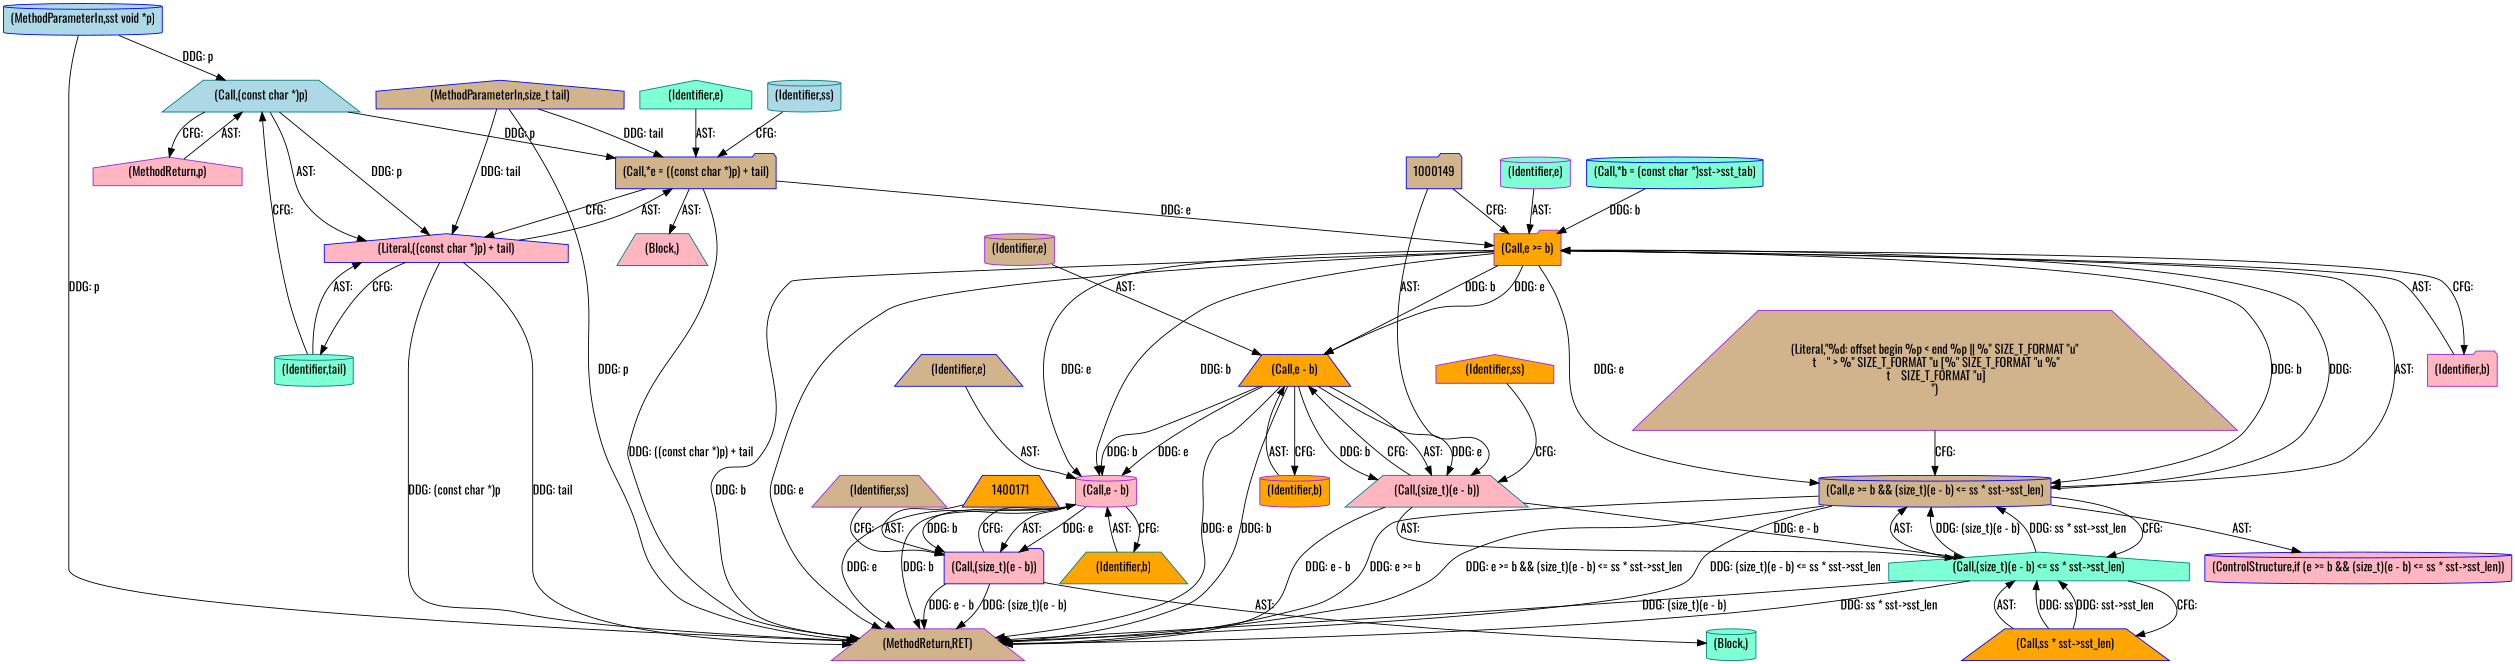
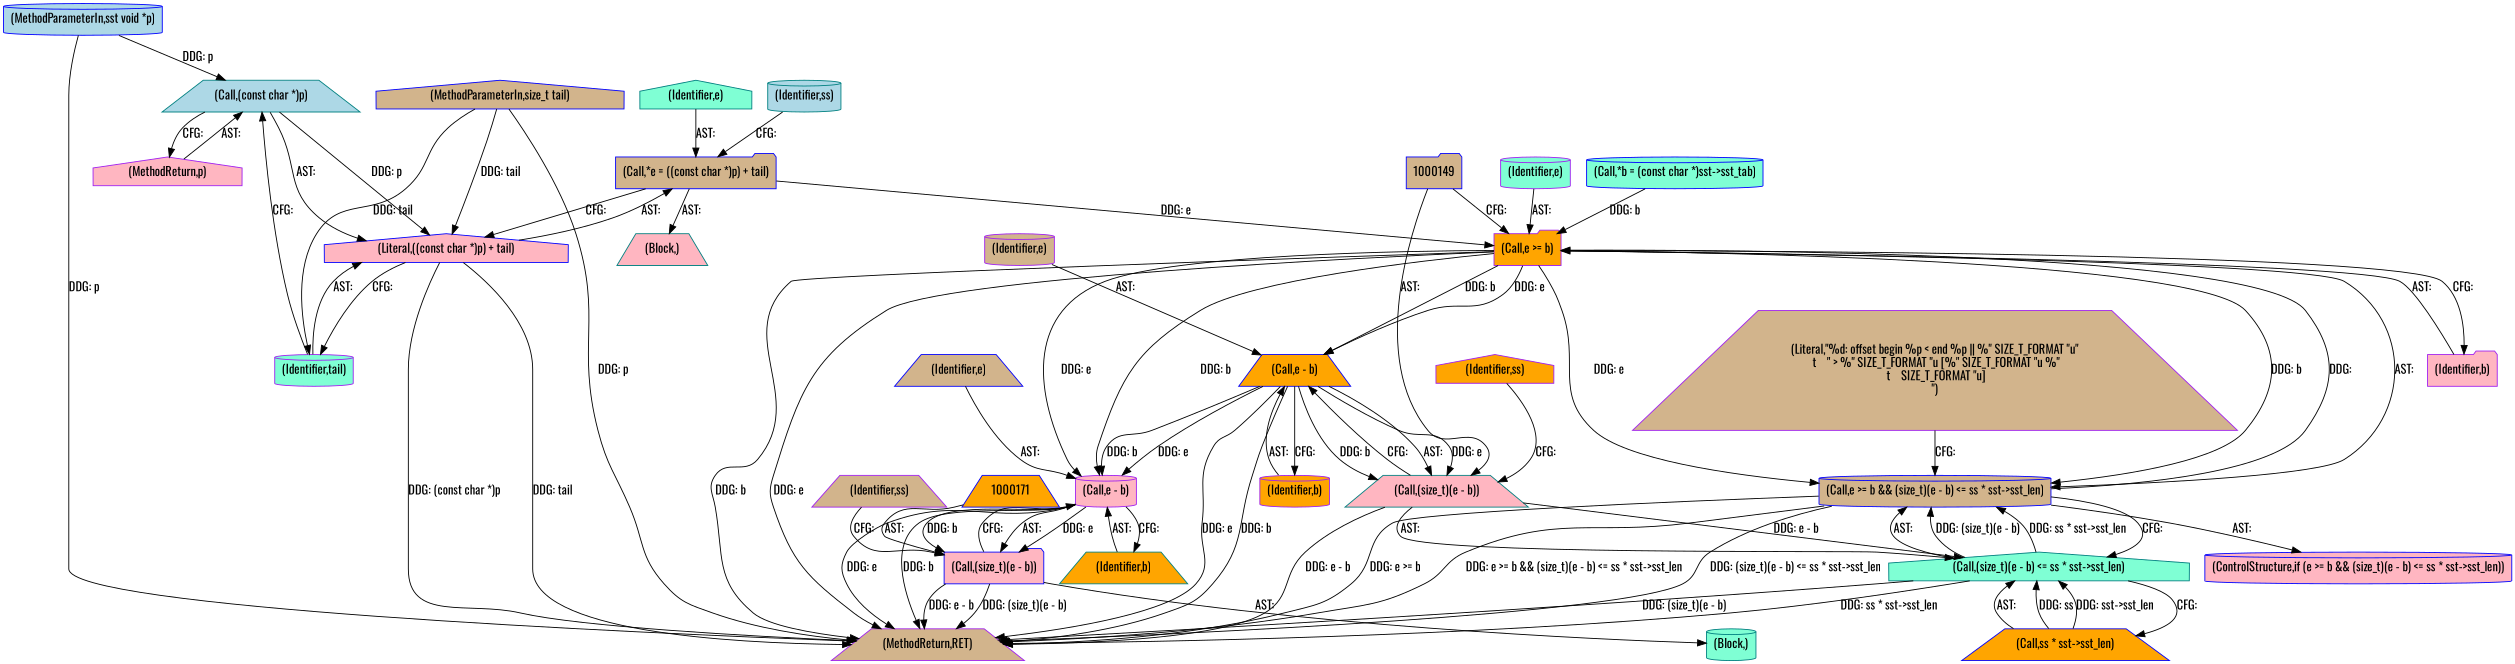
(597, 130) -> (355, 209)
(477, 134) -> none
(314, 370) -> (314, 370)
(631, 467) -> none
(1011, 491) -> (1011, 491)
